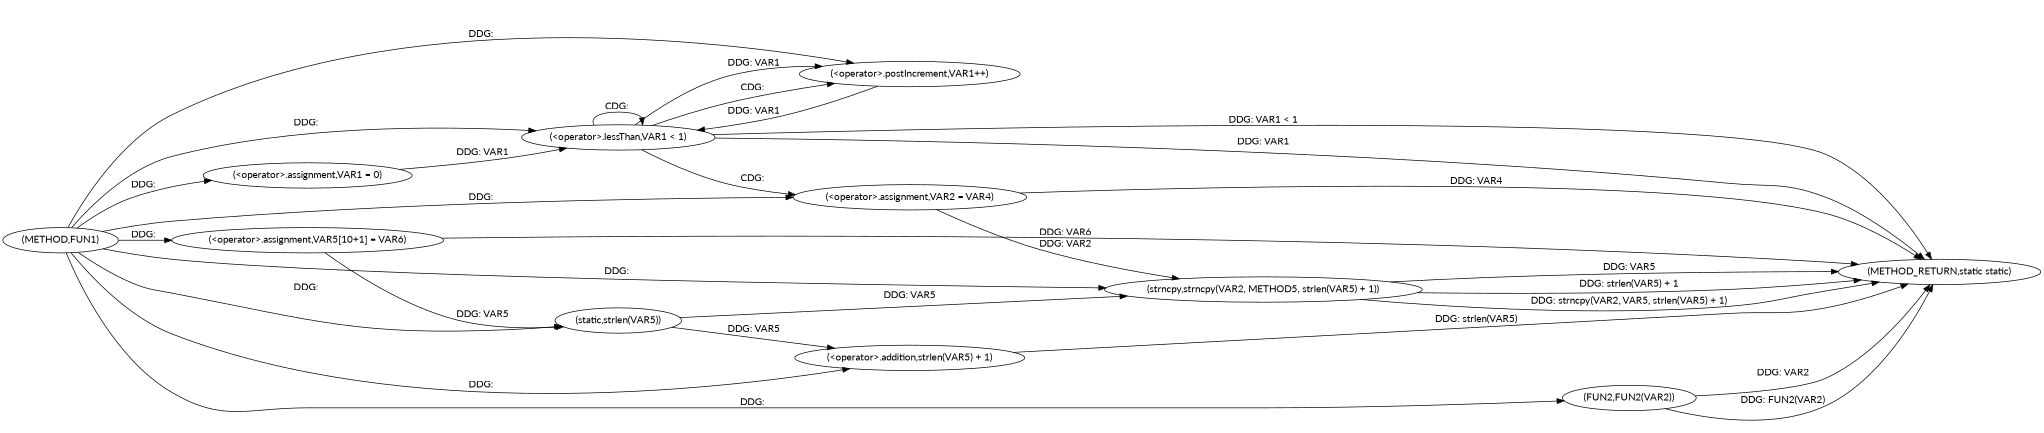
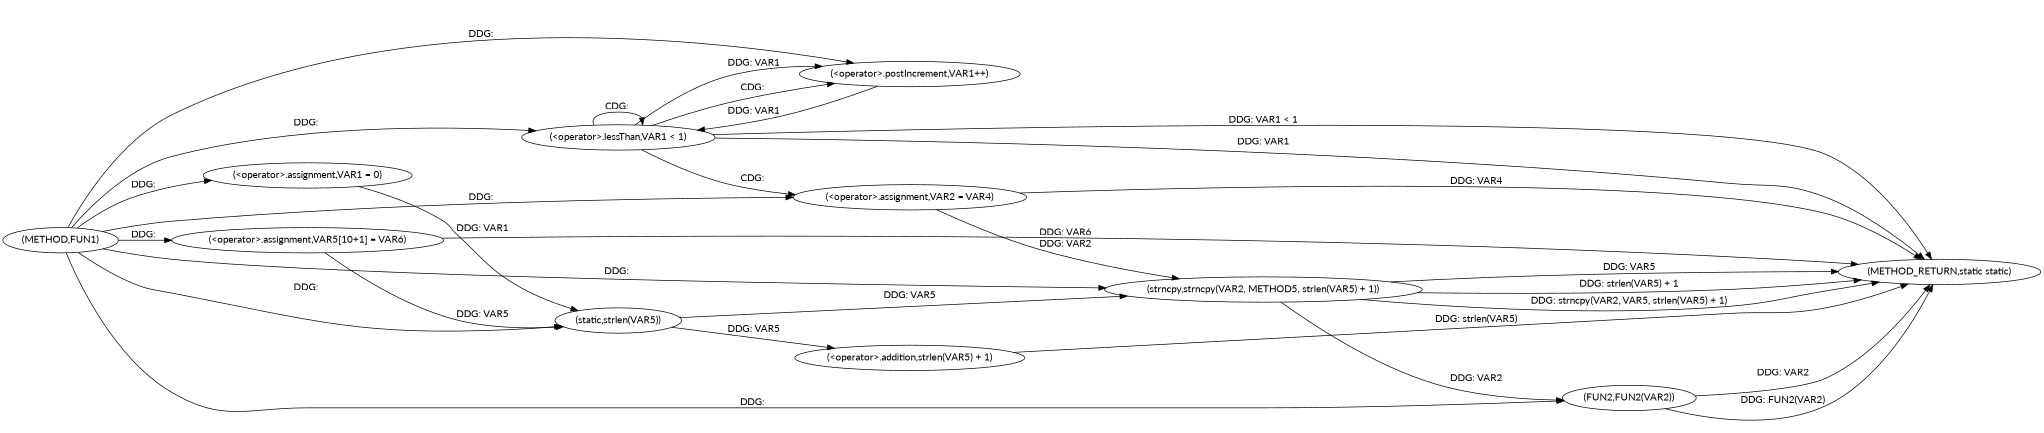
(480, 162) -> (467, 244)
none -> (1410, 375)
(440, 389) -> none
